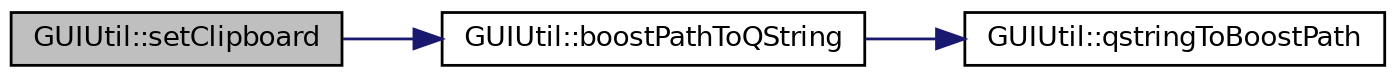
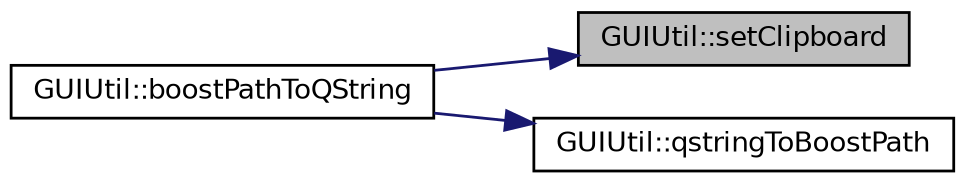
(378, 39) -> (492, 64)
